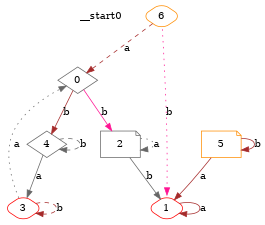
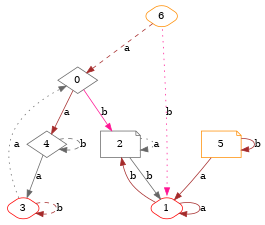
(101, 16) -> none
(67, 112) -> (67, 112)
none -> (135, 188)
